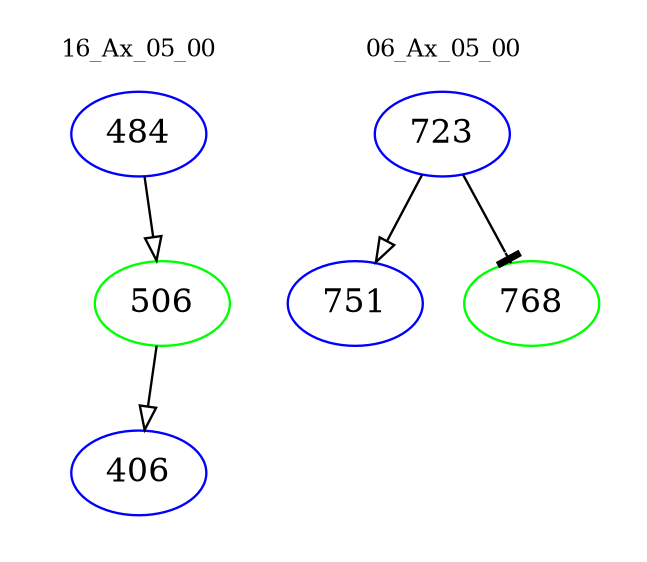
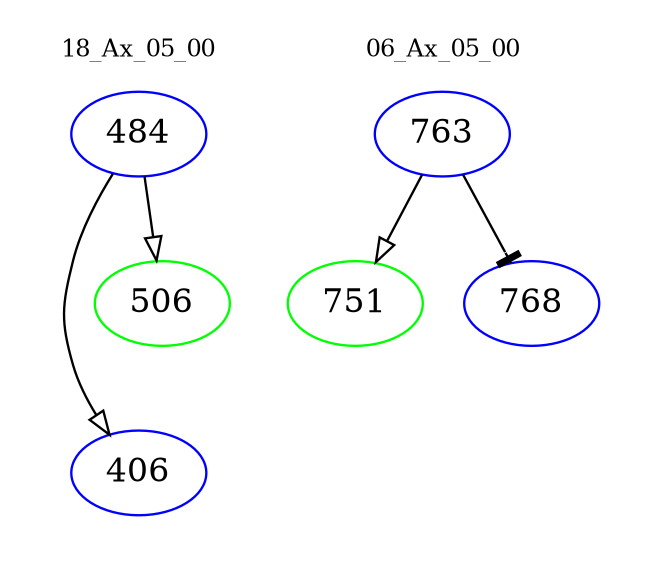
(139, 51) -> (139, 51)
(442, 134) -> (442, 134)
(355, 304) -> (355, 304)
(532, 304) -> (532, 304)
(152, 376) -> (66, 293)
